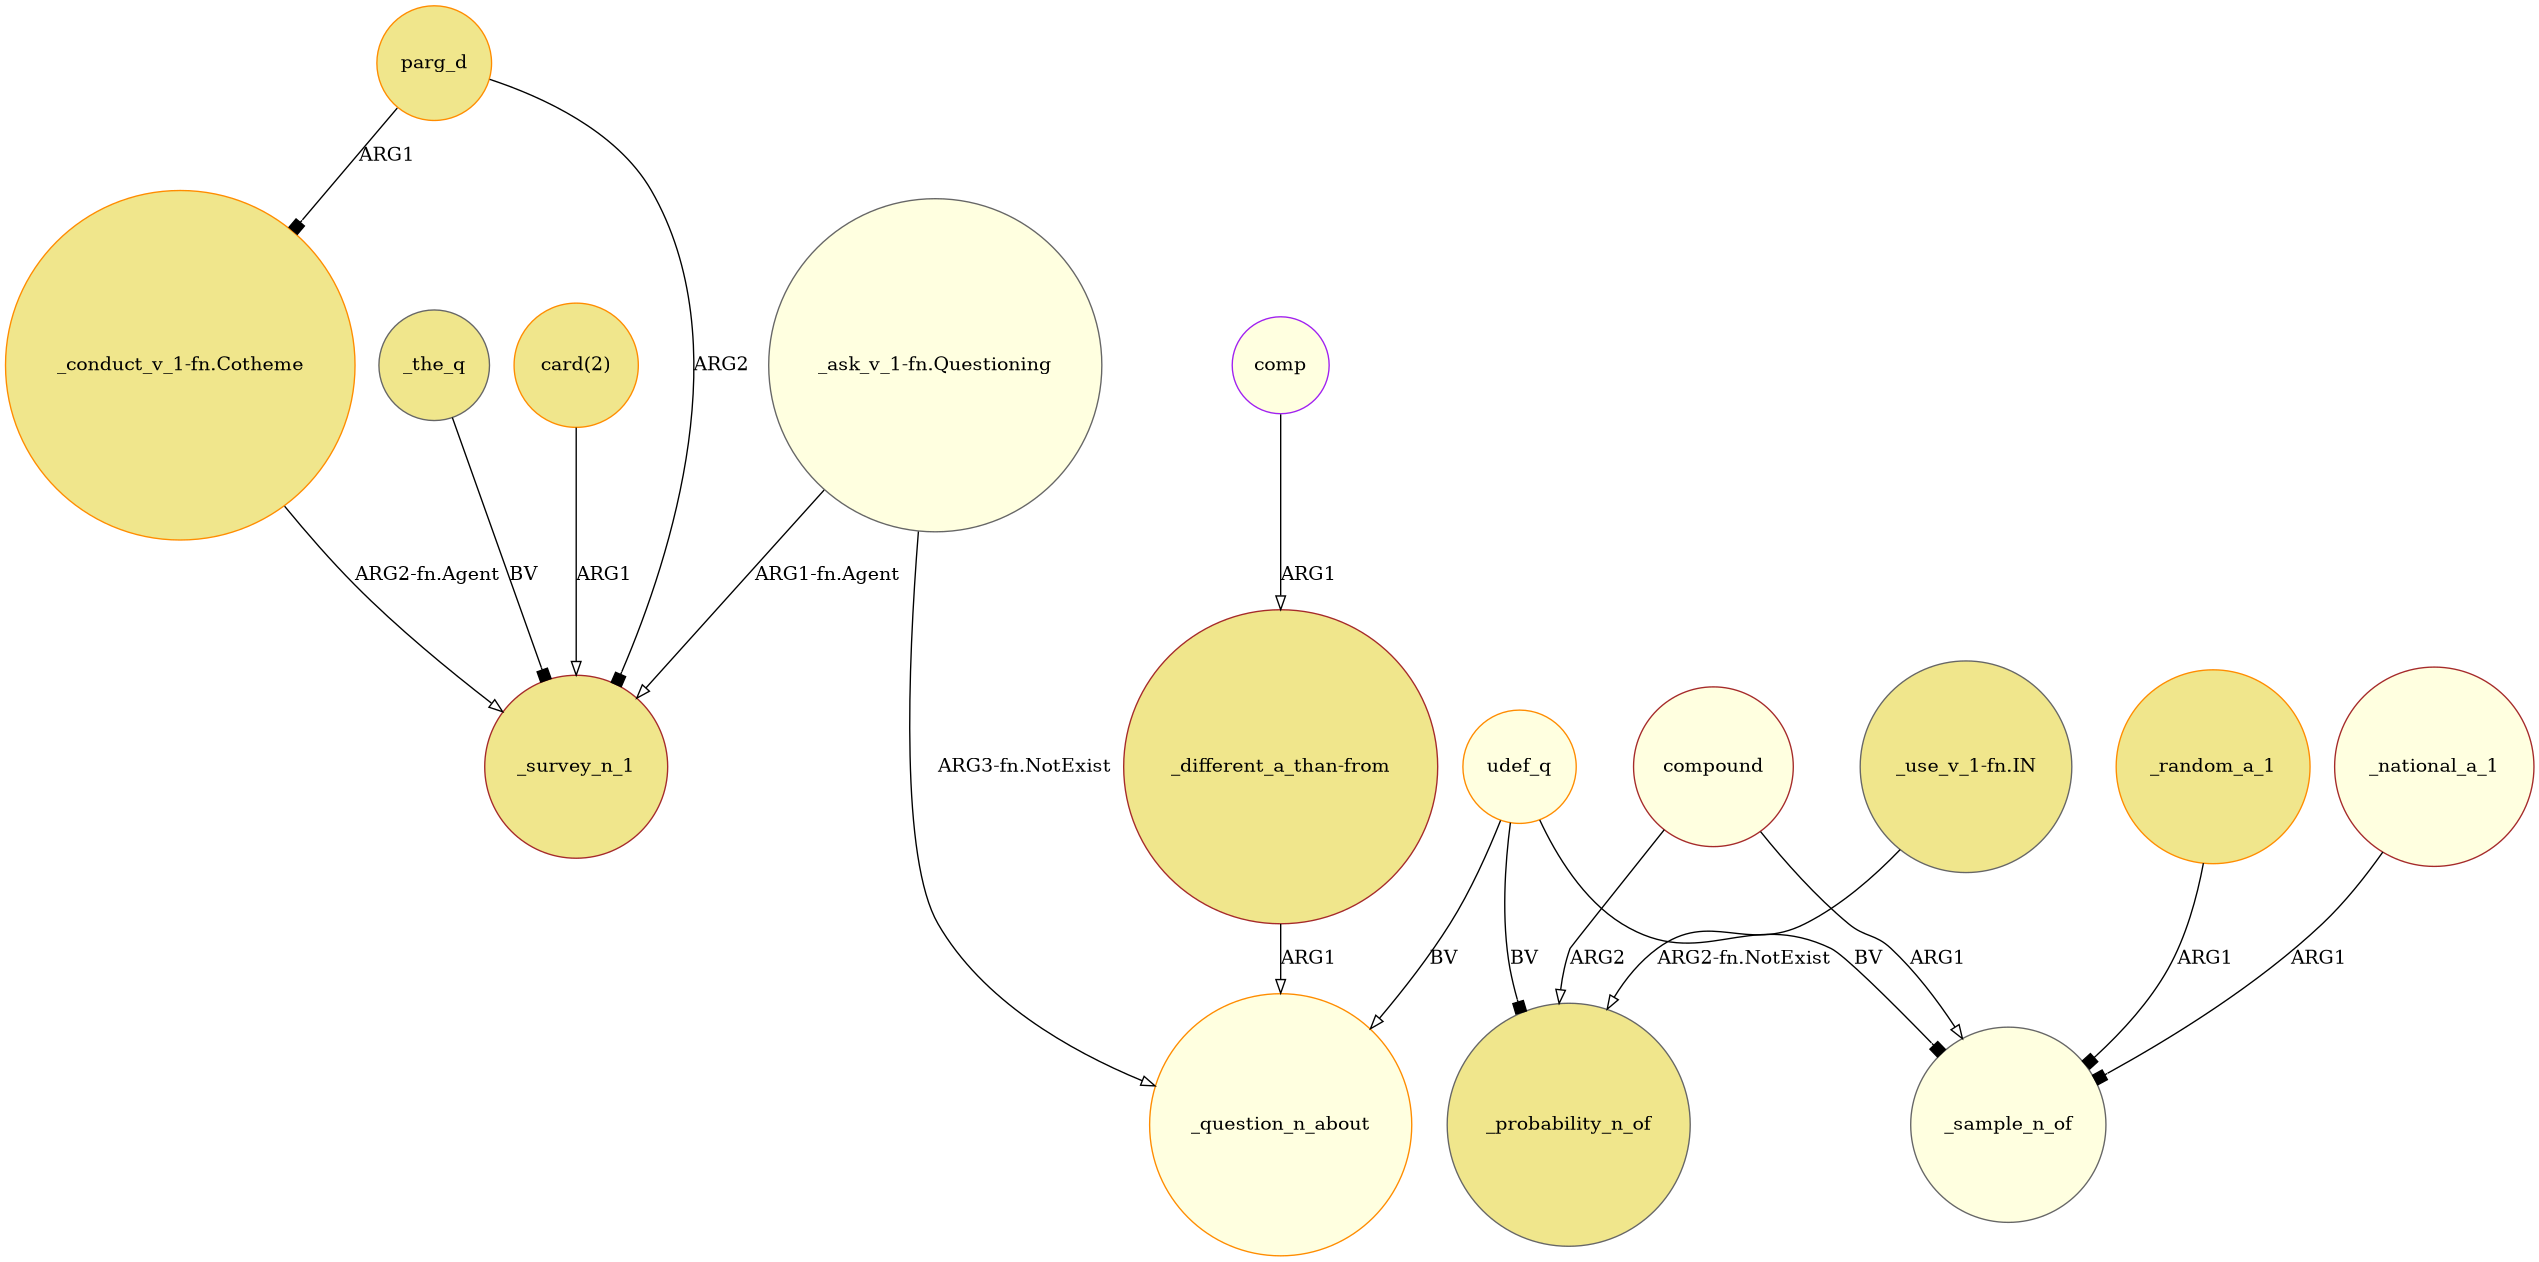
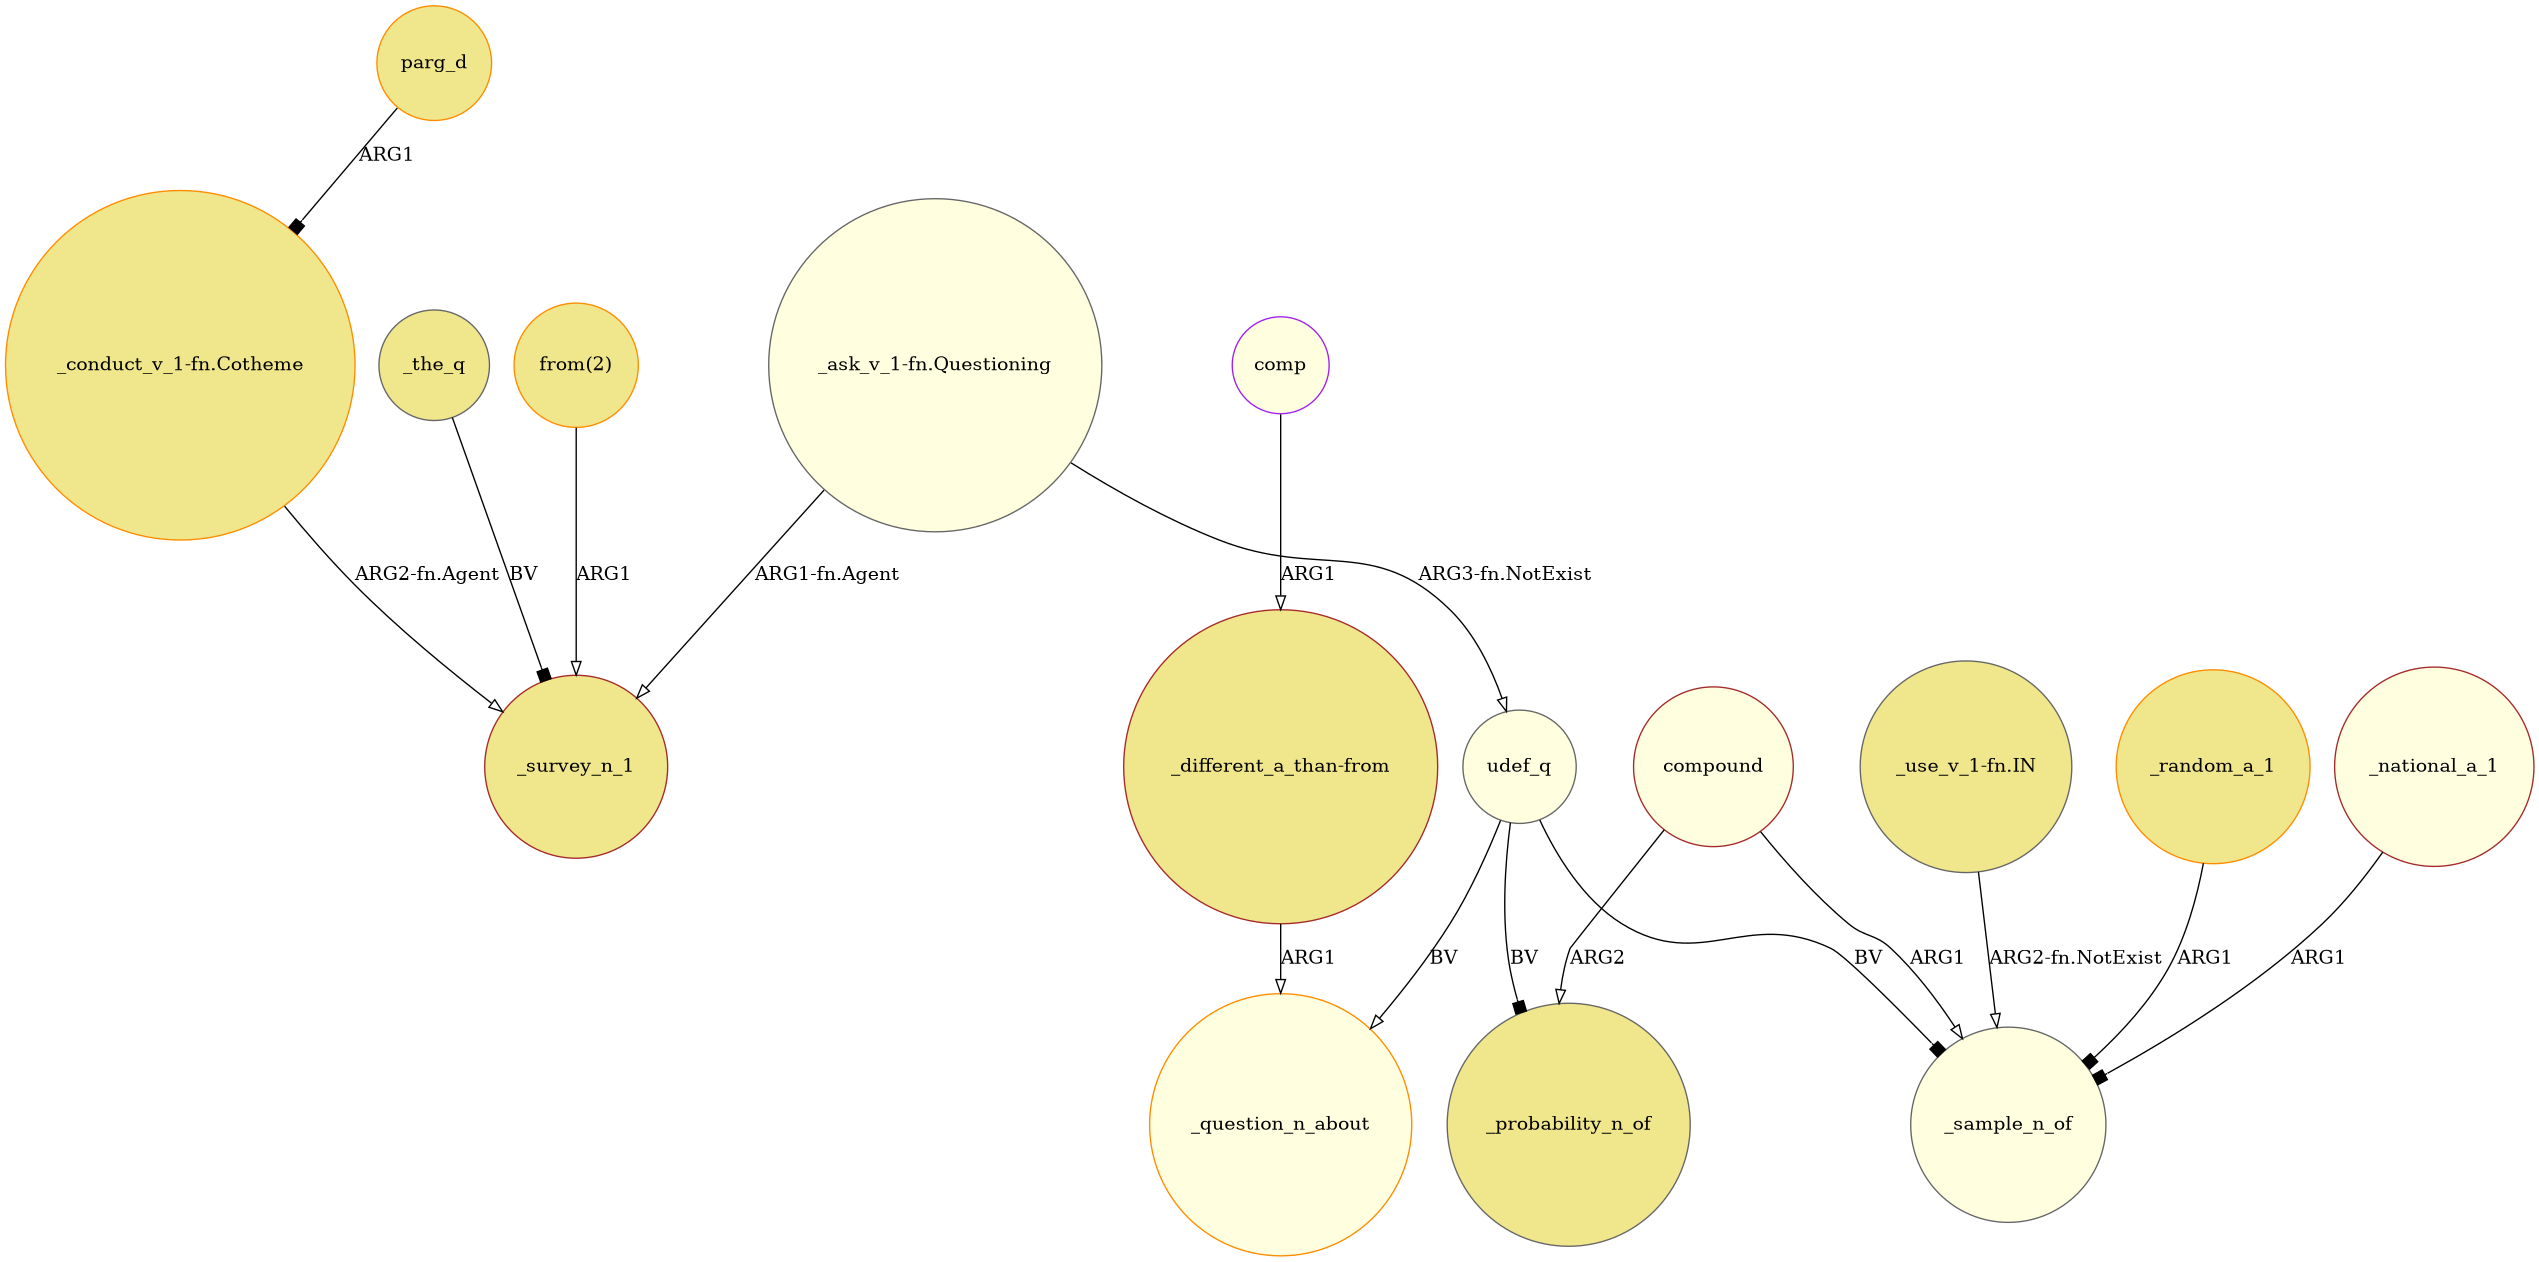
(692, 333) -> none
(576, 365) -> (576, 365)
(1520, 767) -> (1520, 767)
(919, 860) -> (1308, 559)
(1799, 926) -> (1987, 943)
